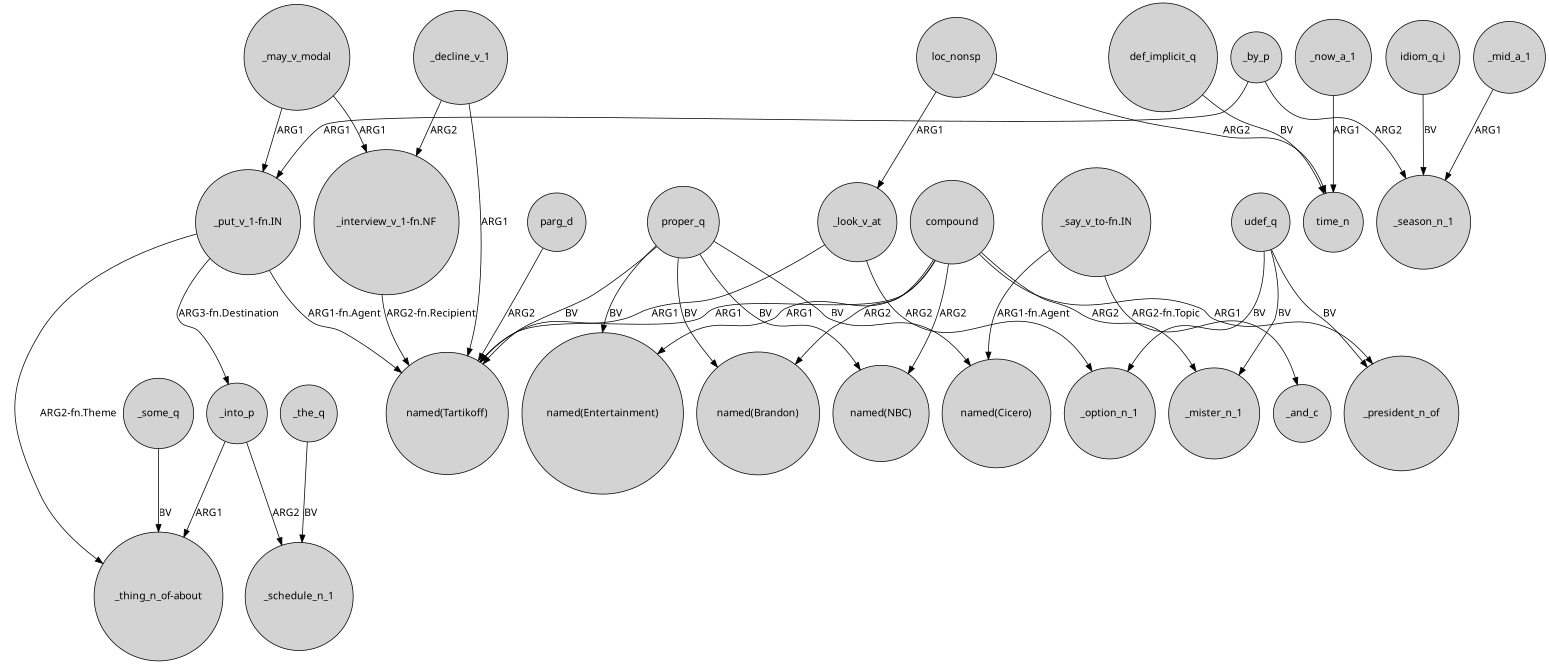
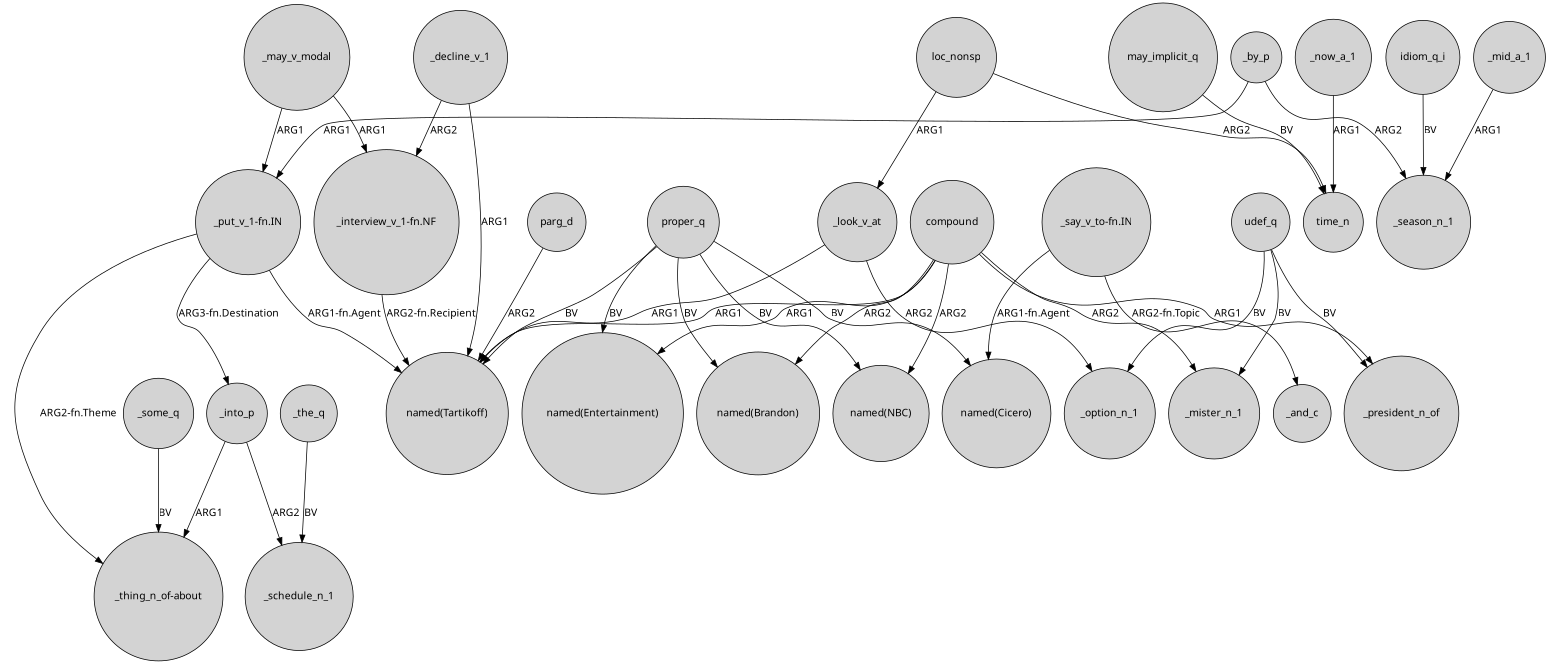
(1163, 57) -> (1163, 57)
